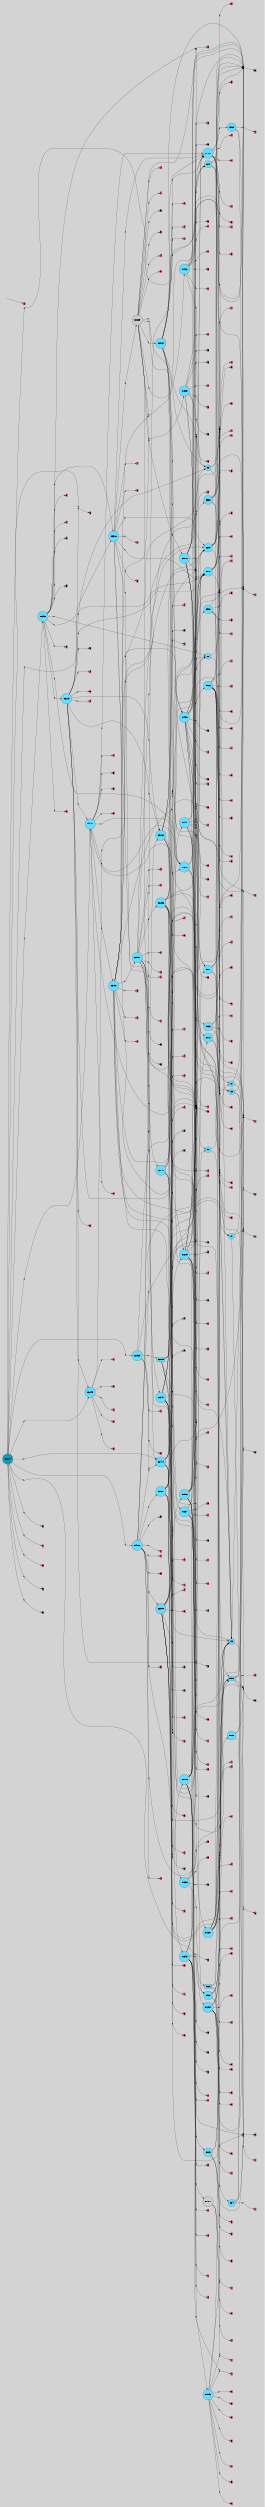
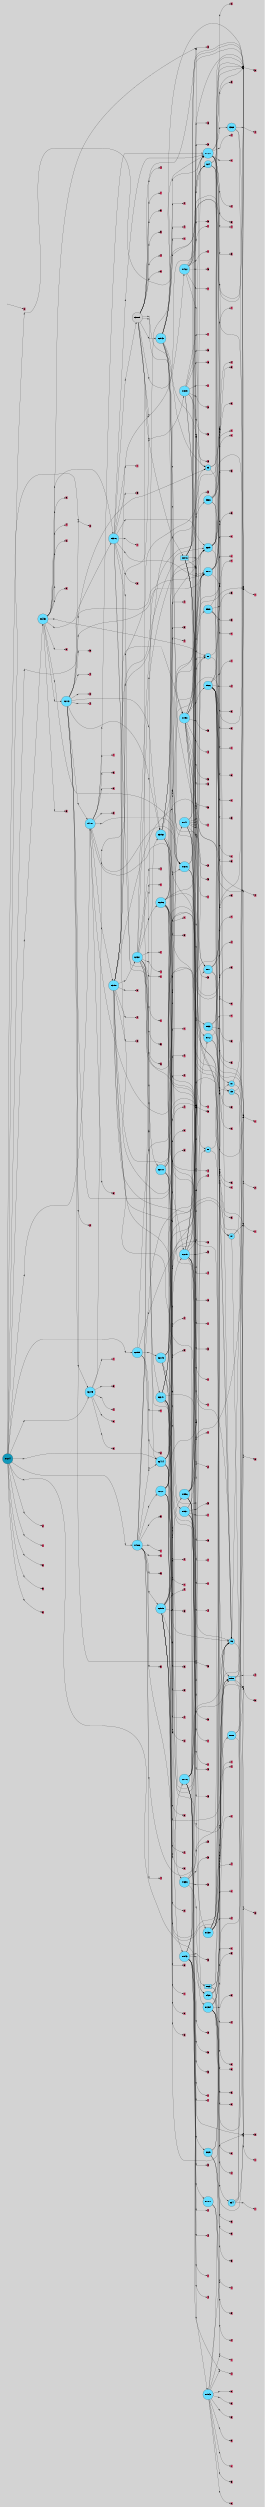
(184, 558) -> (184, 558)
(161, 1360) -> (161, 1358)
(208, 2202) -> (208, 2202)
